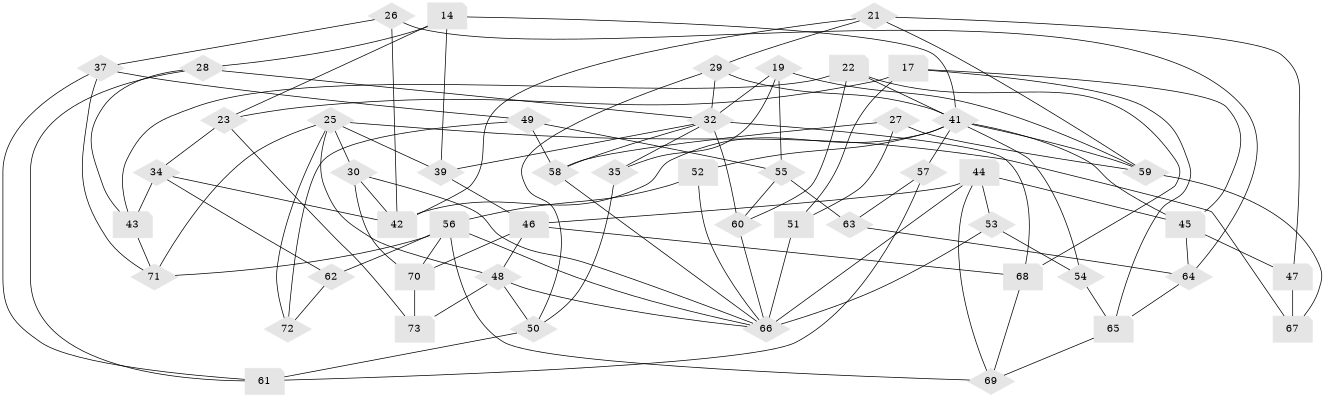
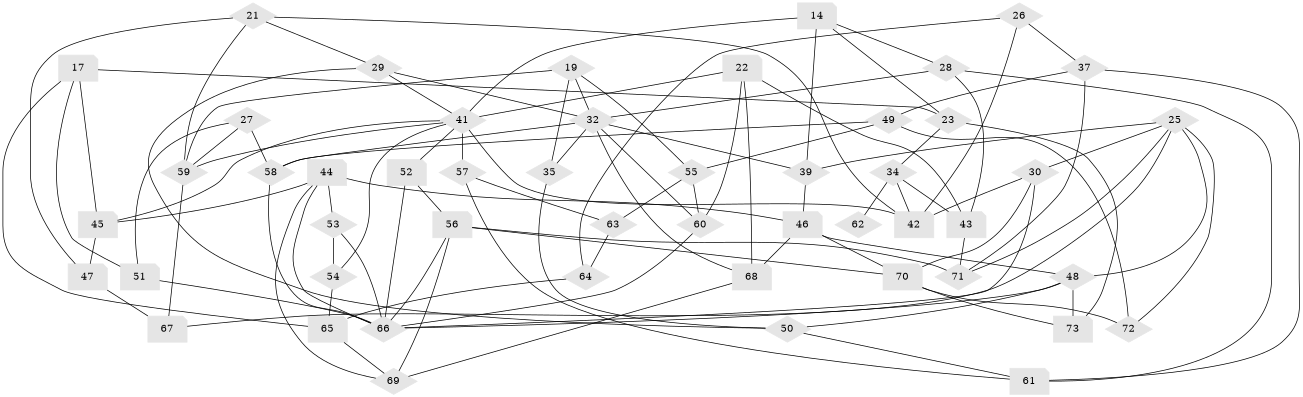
(1187, 251) -> none
(379, 257) -> none
(310, 303) -> (1020, 304)
